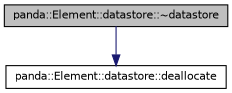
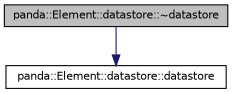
(116, 77) -> (116, 77)
